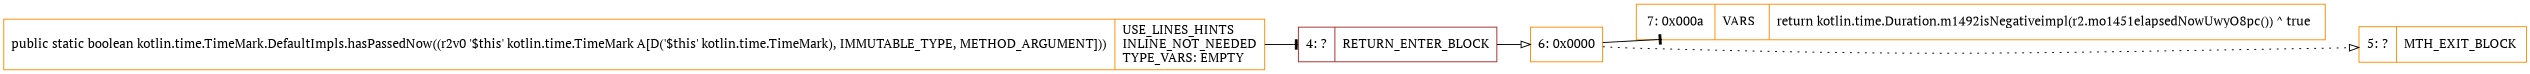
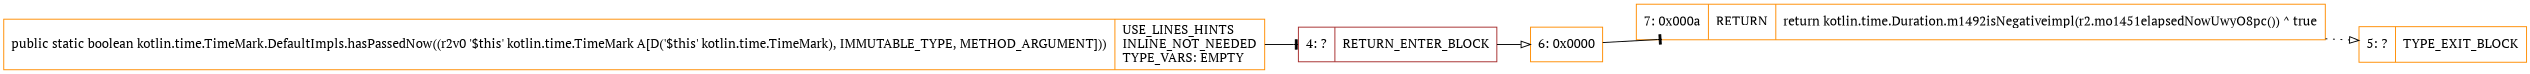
(1739, 22) -> (1742, 22)
(2461, 44) -> (2461, 44)
(1976, 53) -> (2337, 39)
